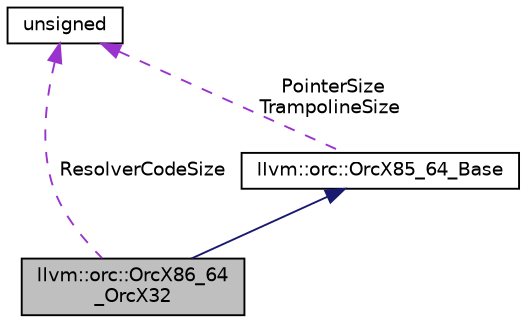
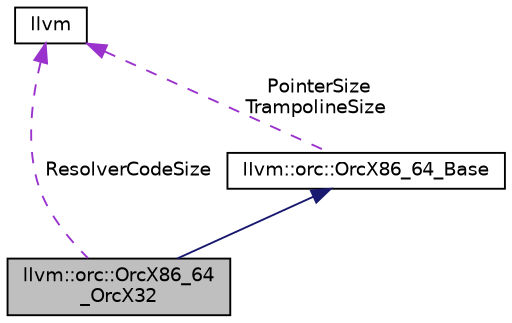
(65, 25) -> (51, 25)
(380, 171) -> (366, 171)
